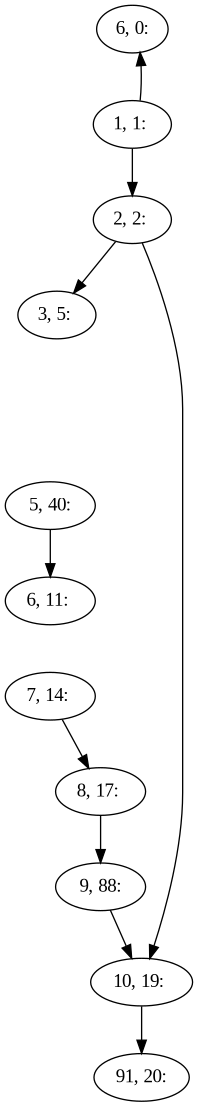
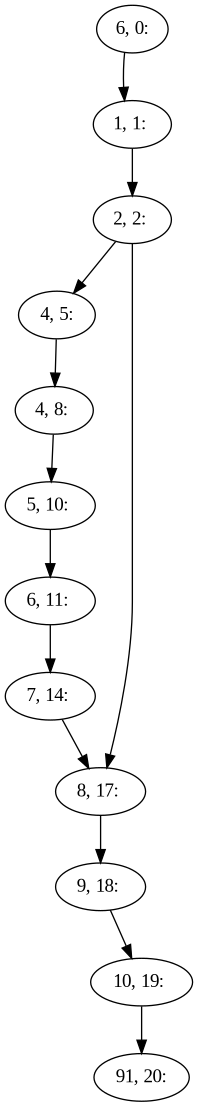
(141, 83) -> (124, 70)
(57, 315) -> (57, 315)
none -> (54, 410)
(50, 506) -> (50, 506)
(183, 593) -> (132, 500)
none -> (50, 642)
(101, 887) -> (101, 887)
